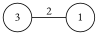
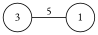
(49, 12) -> (49, 12)
